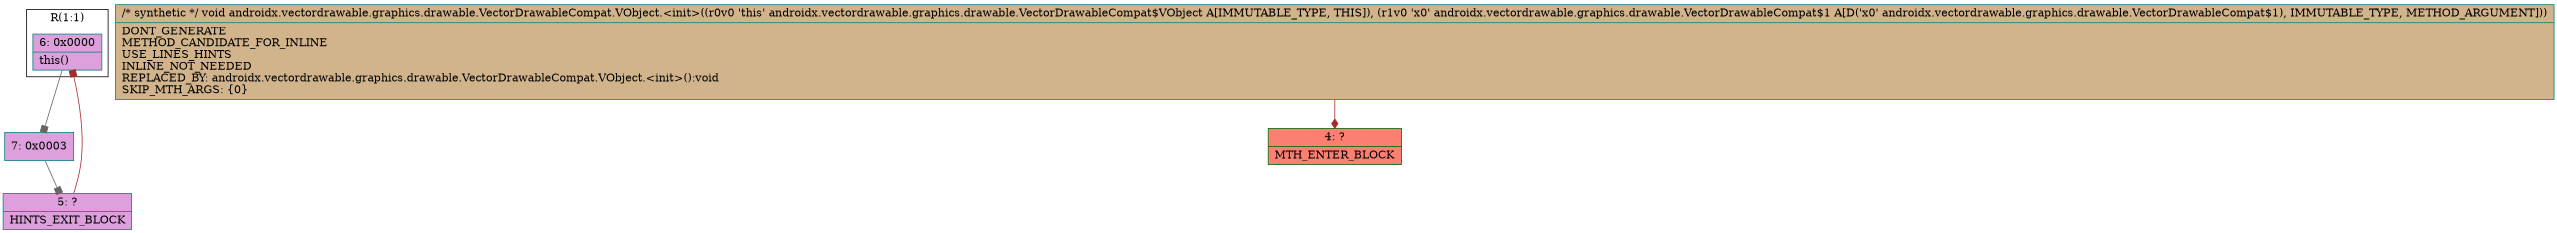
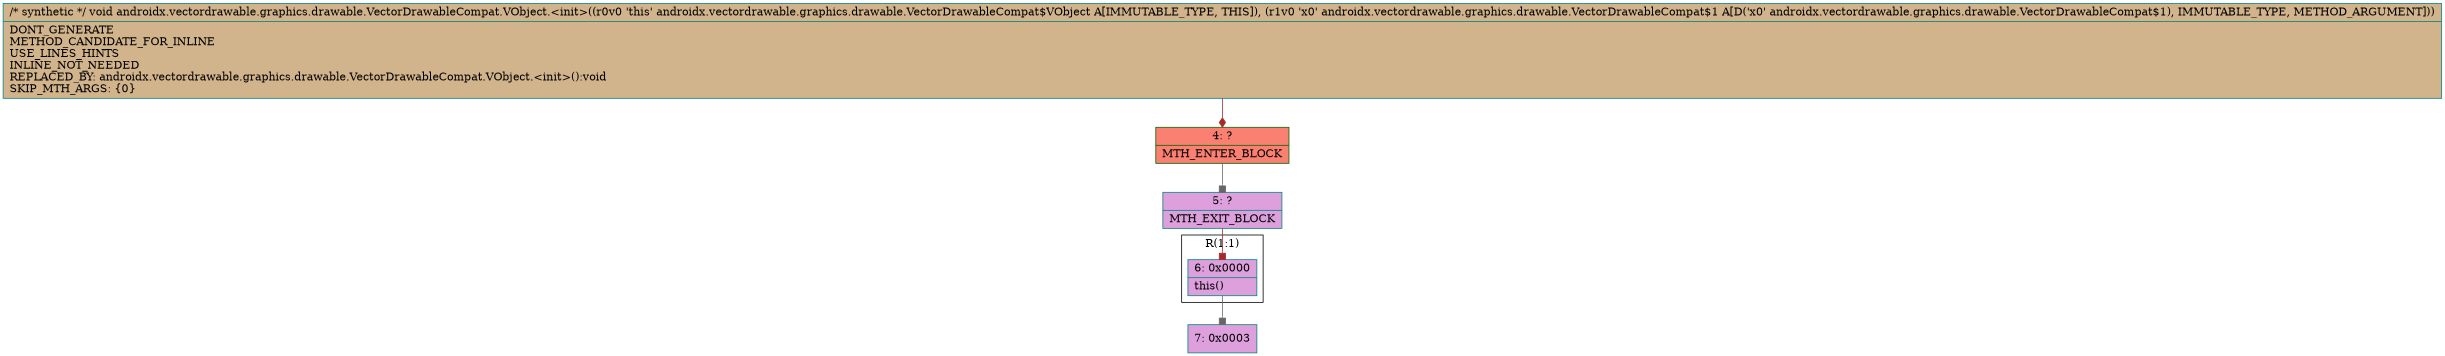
(51, 173) -> (1222, 174)
(67, 220) -> (1222, 219)
